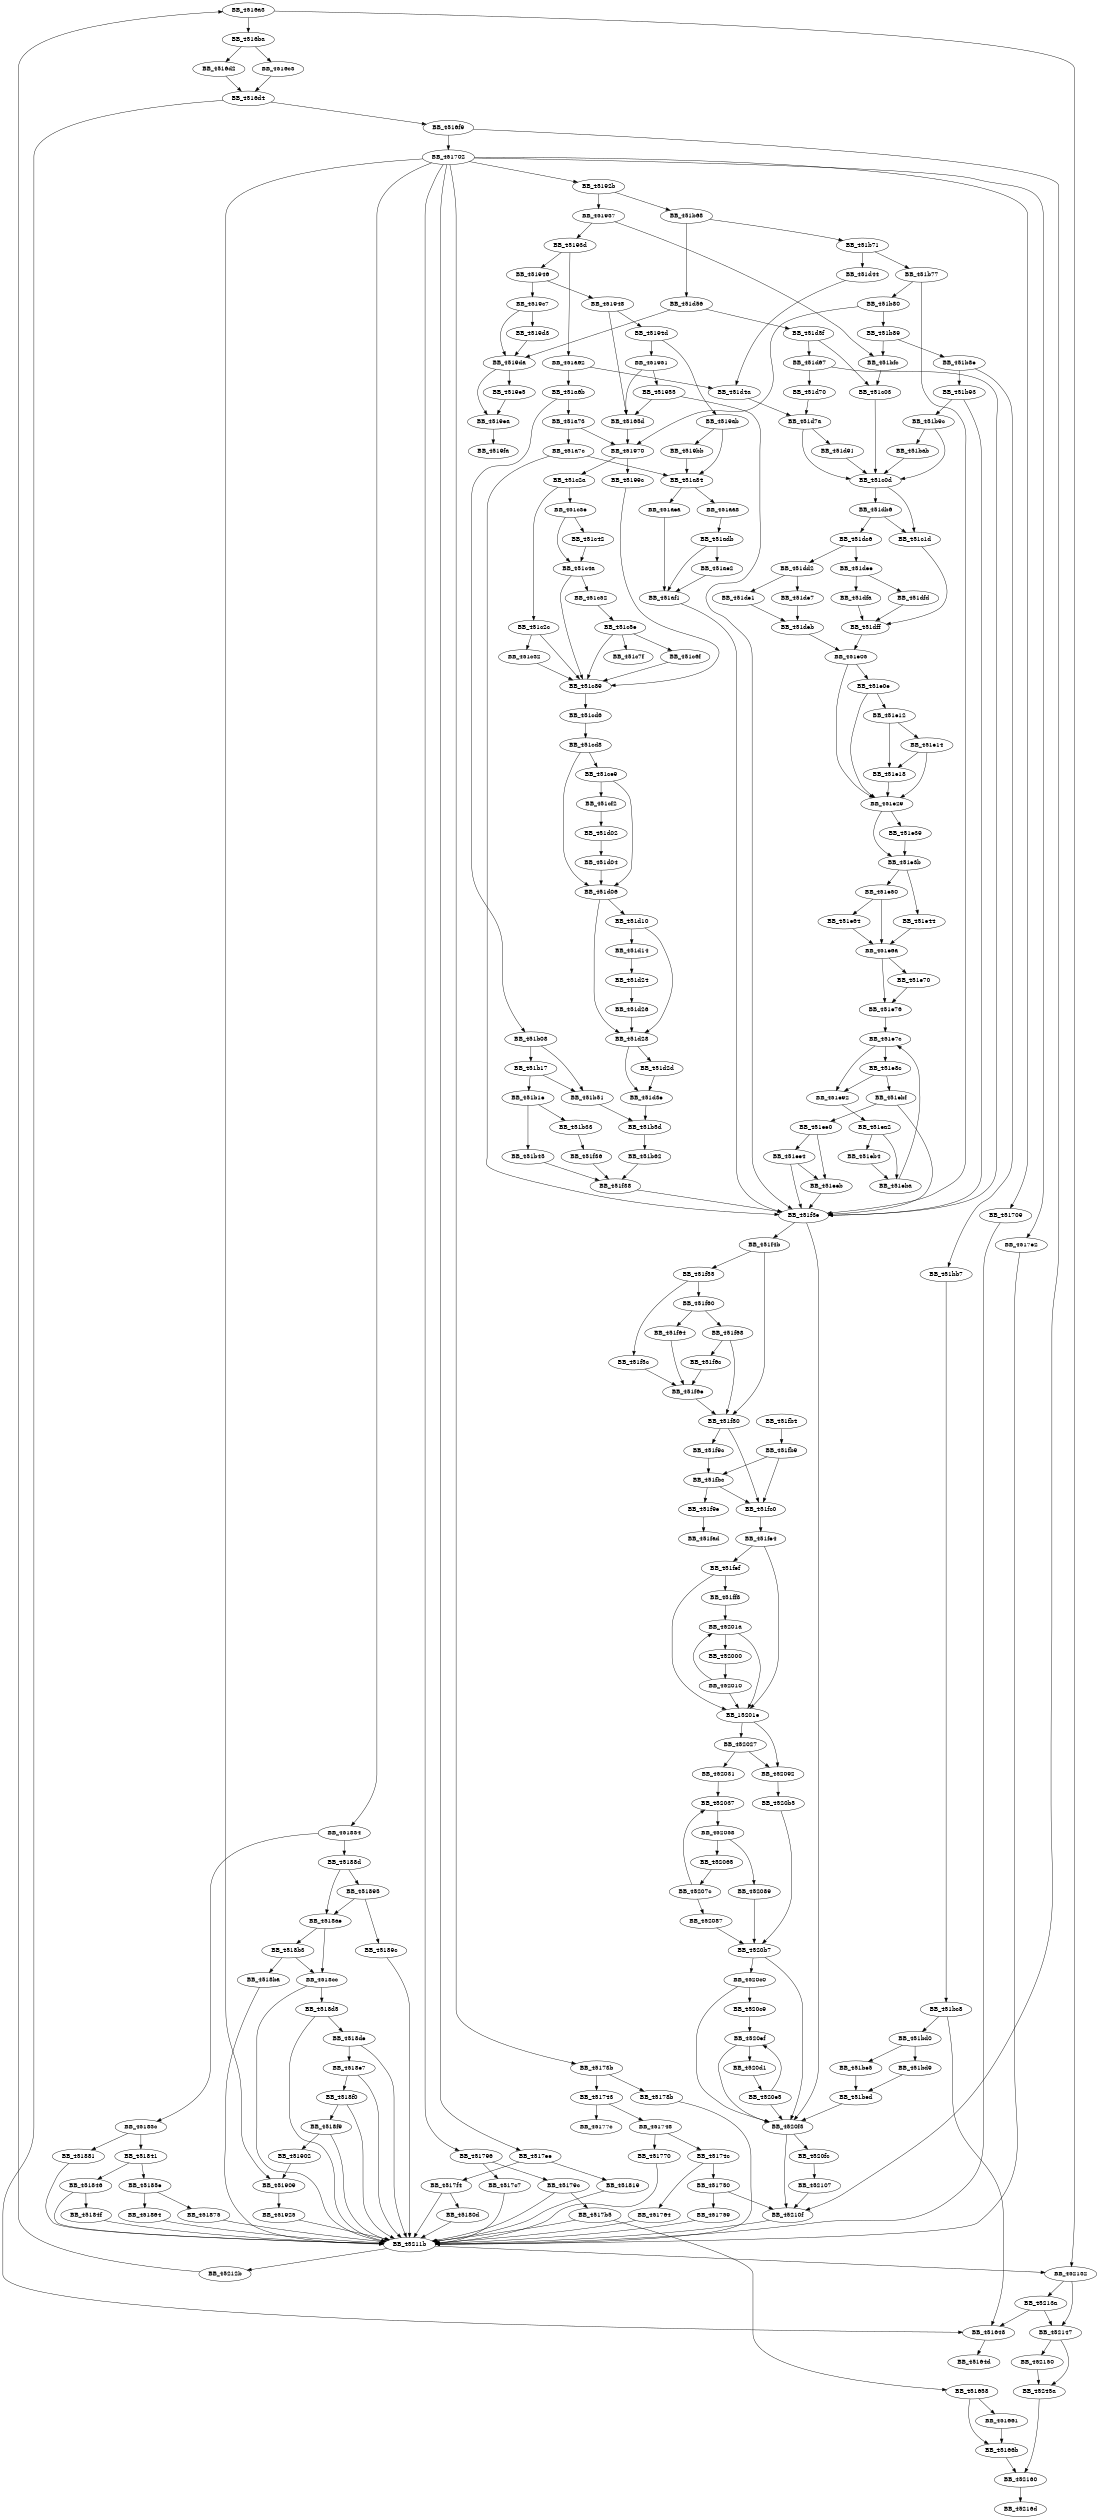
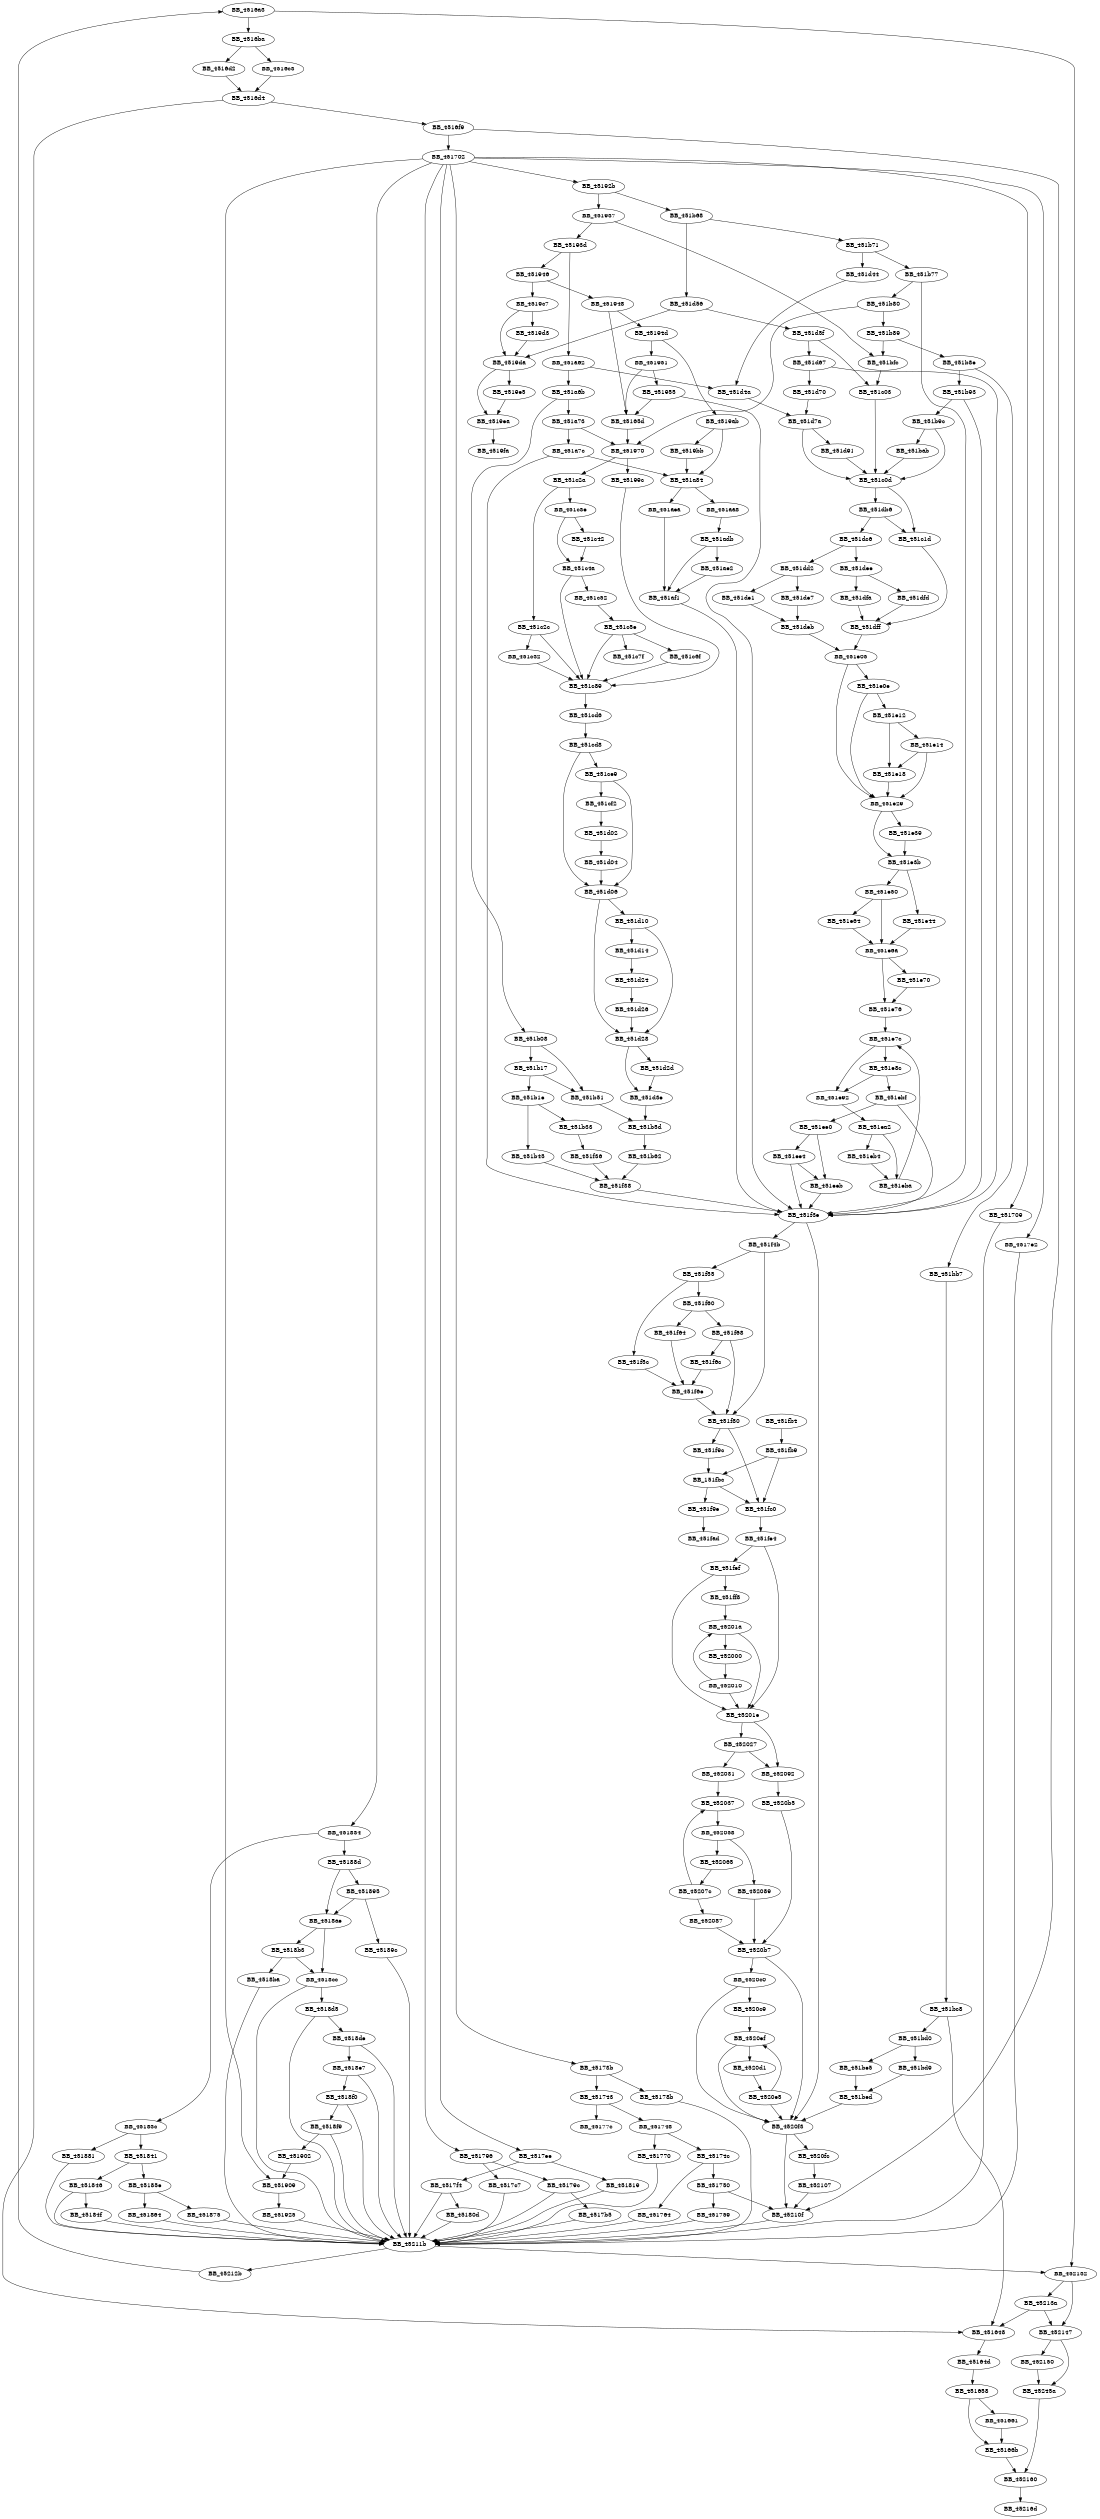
(708, 1480) -> (708, 1480)
(743, 1715) -> (743, 1715)
(753, 2320) -> (973, 2375)
